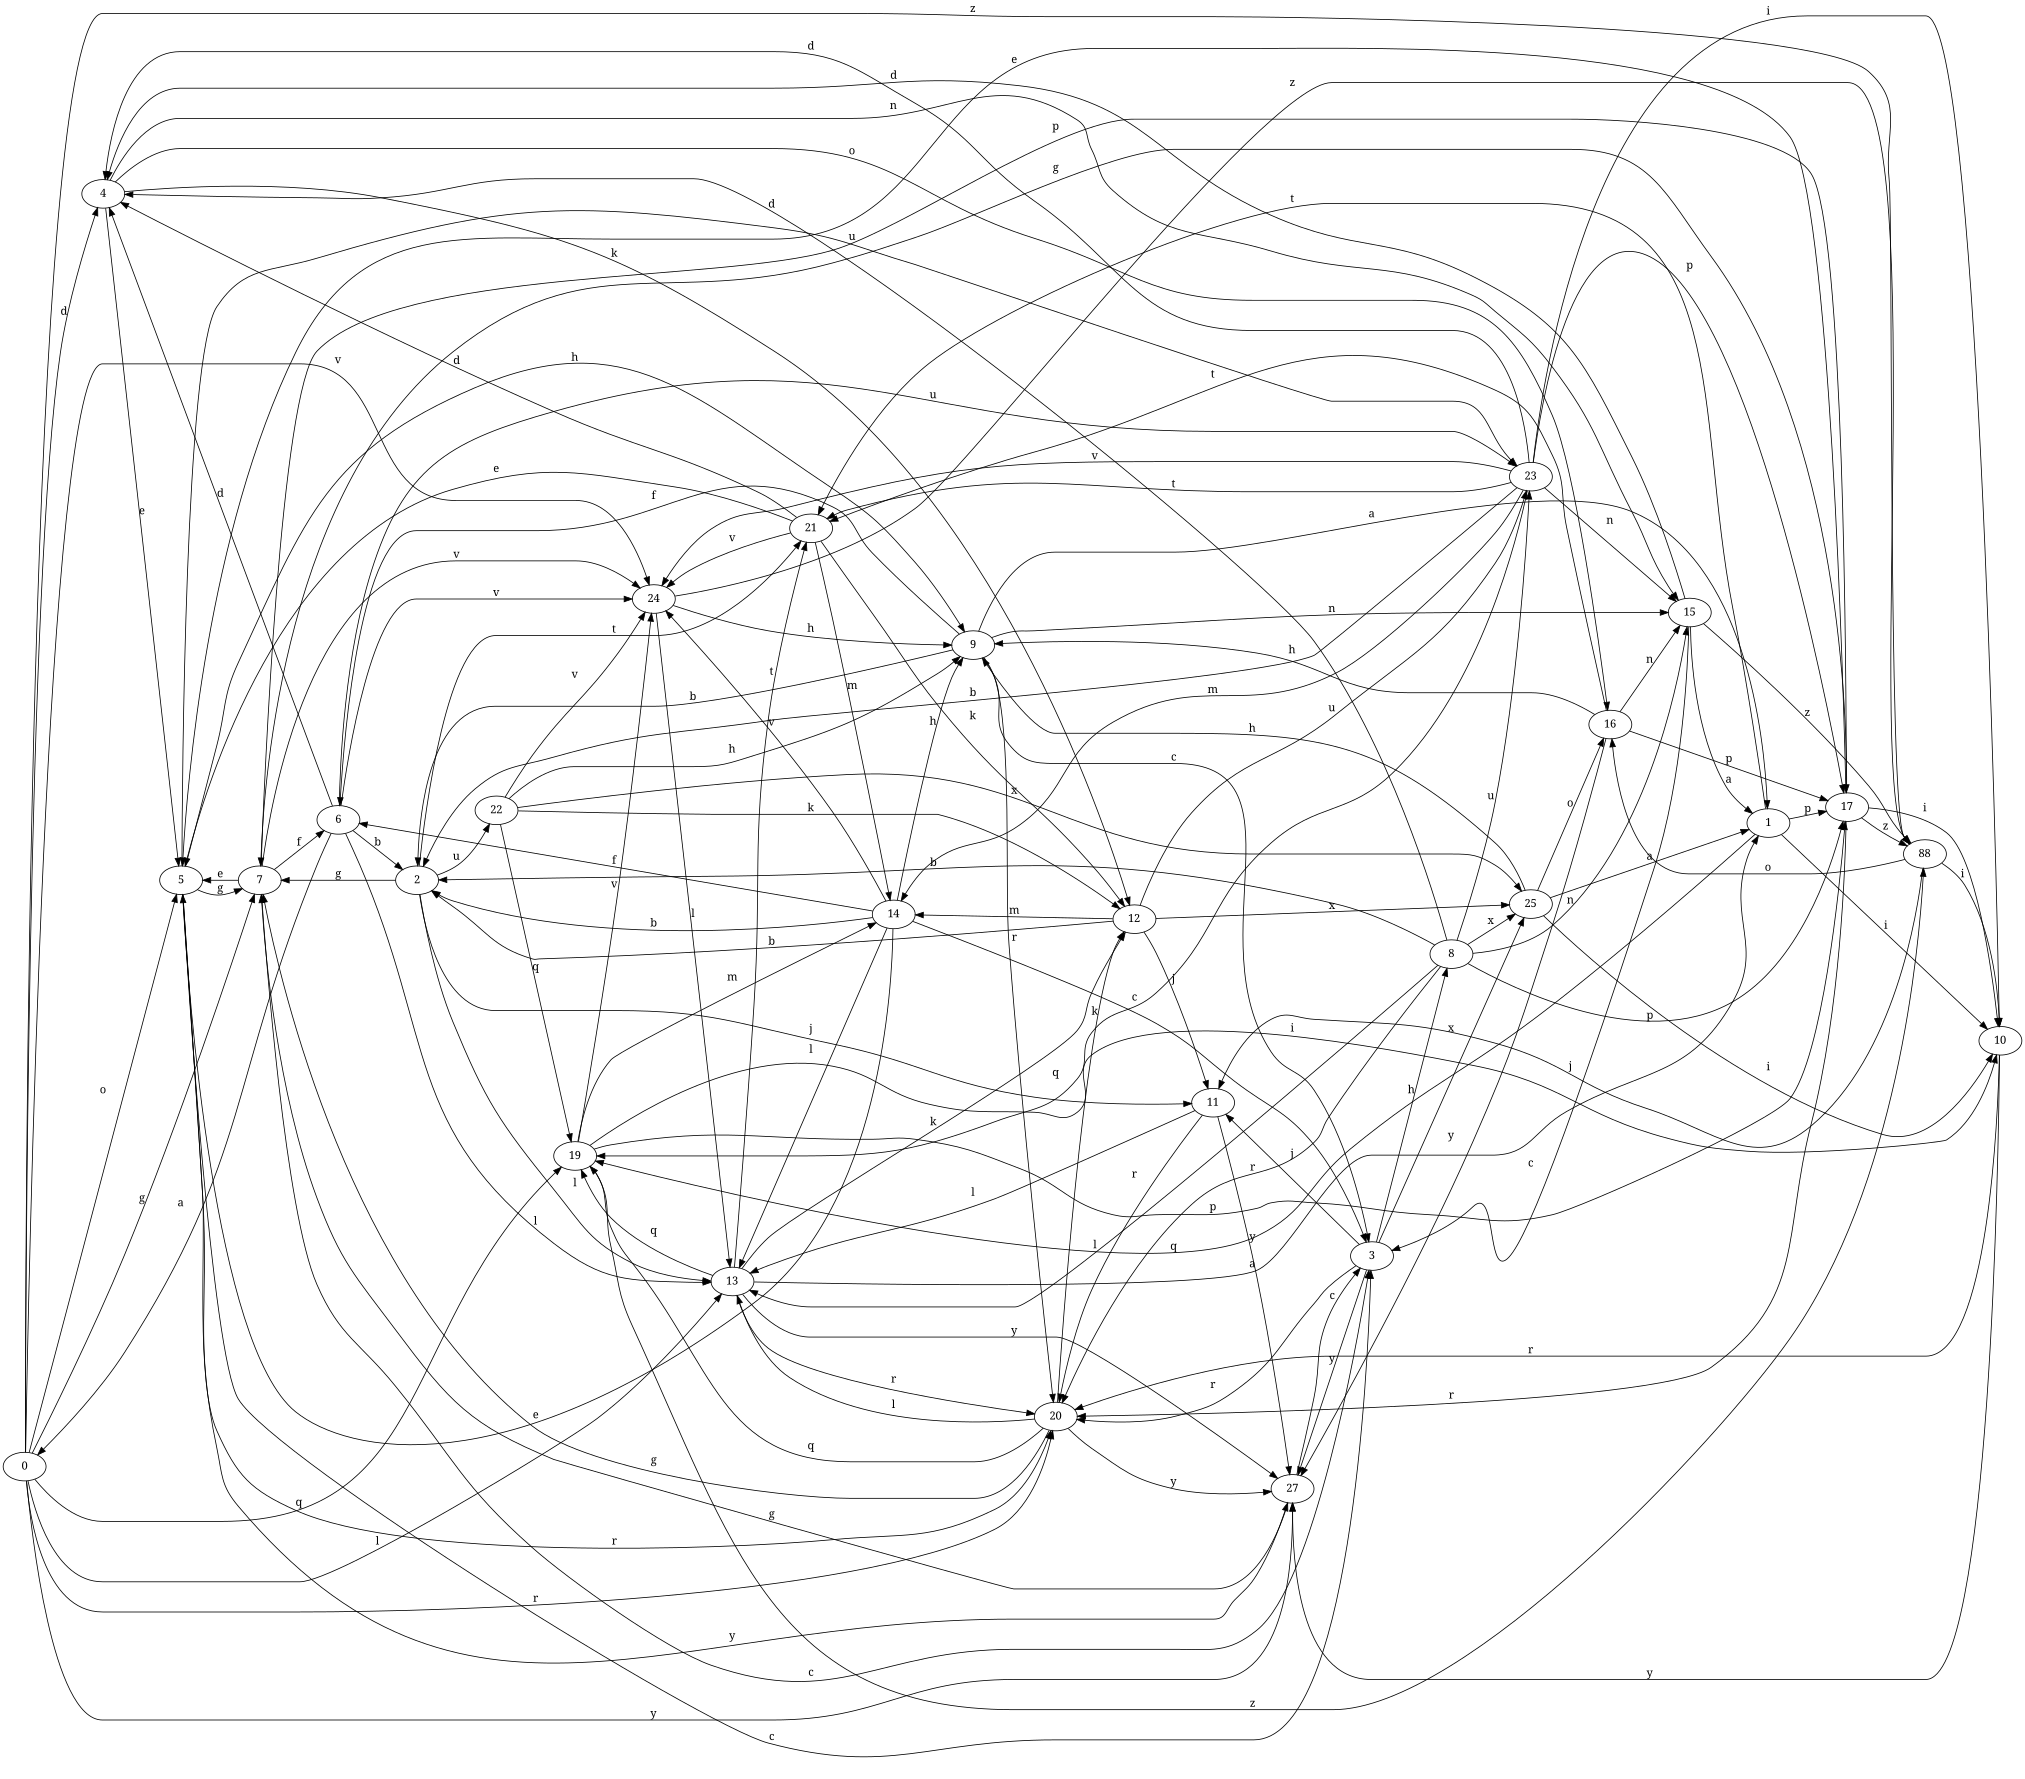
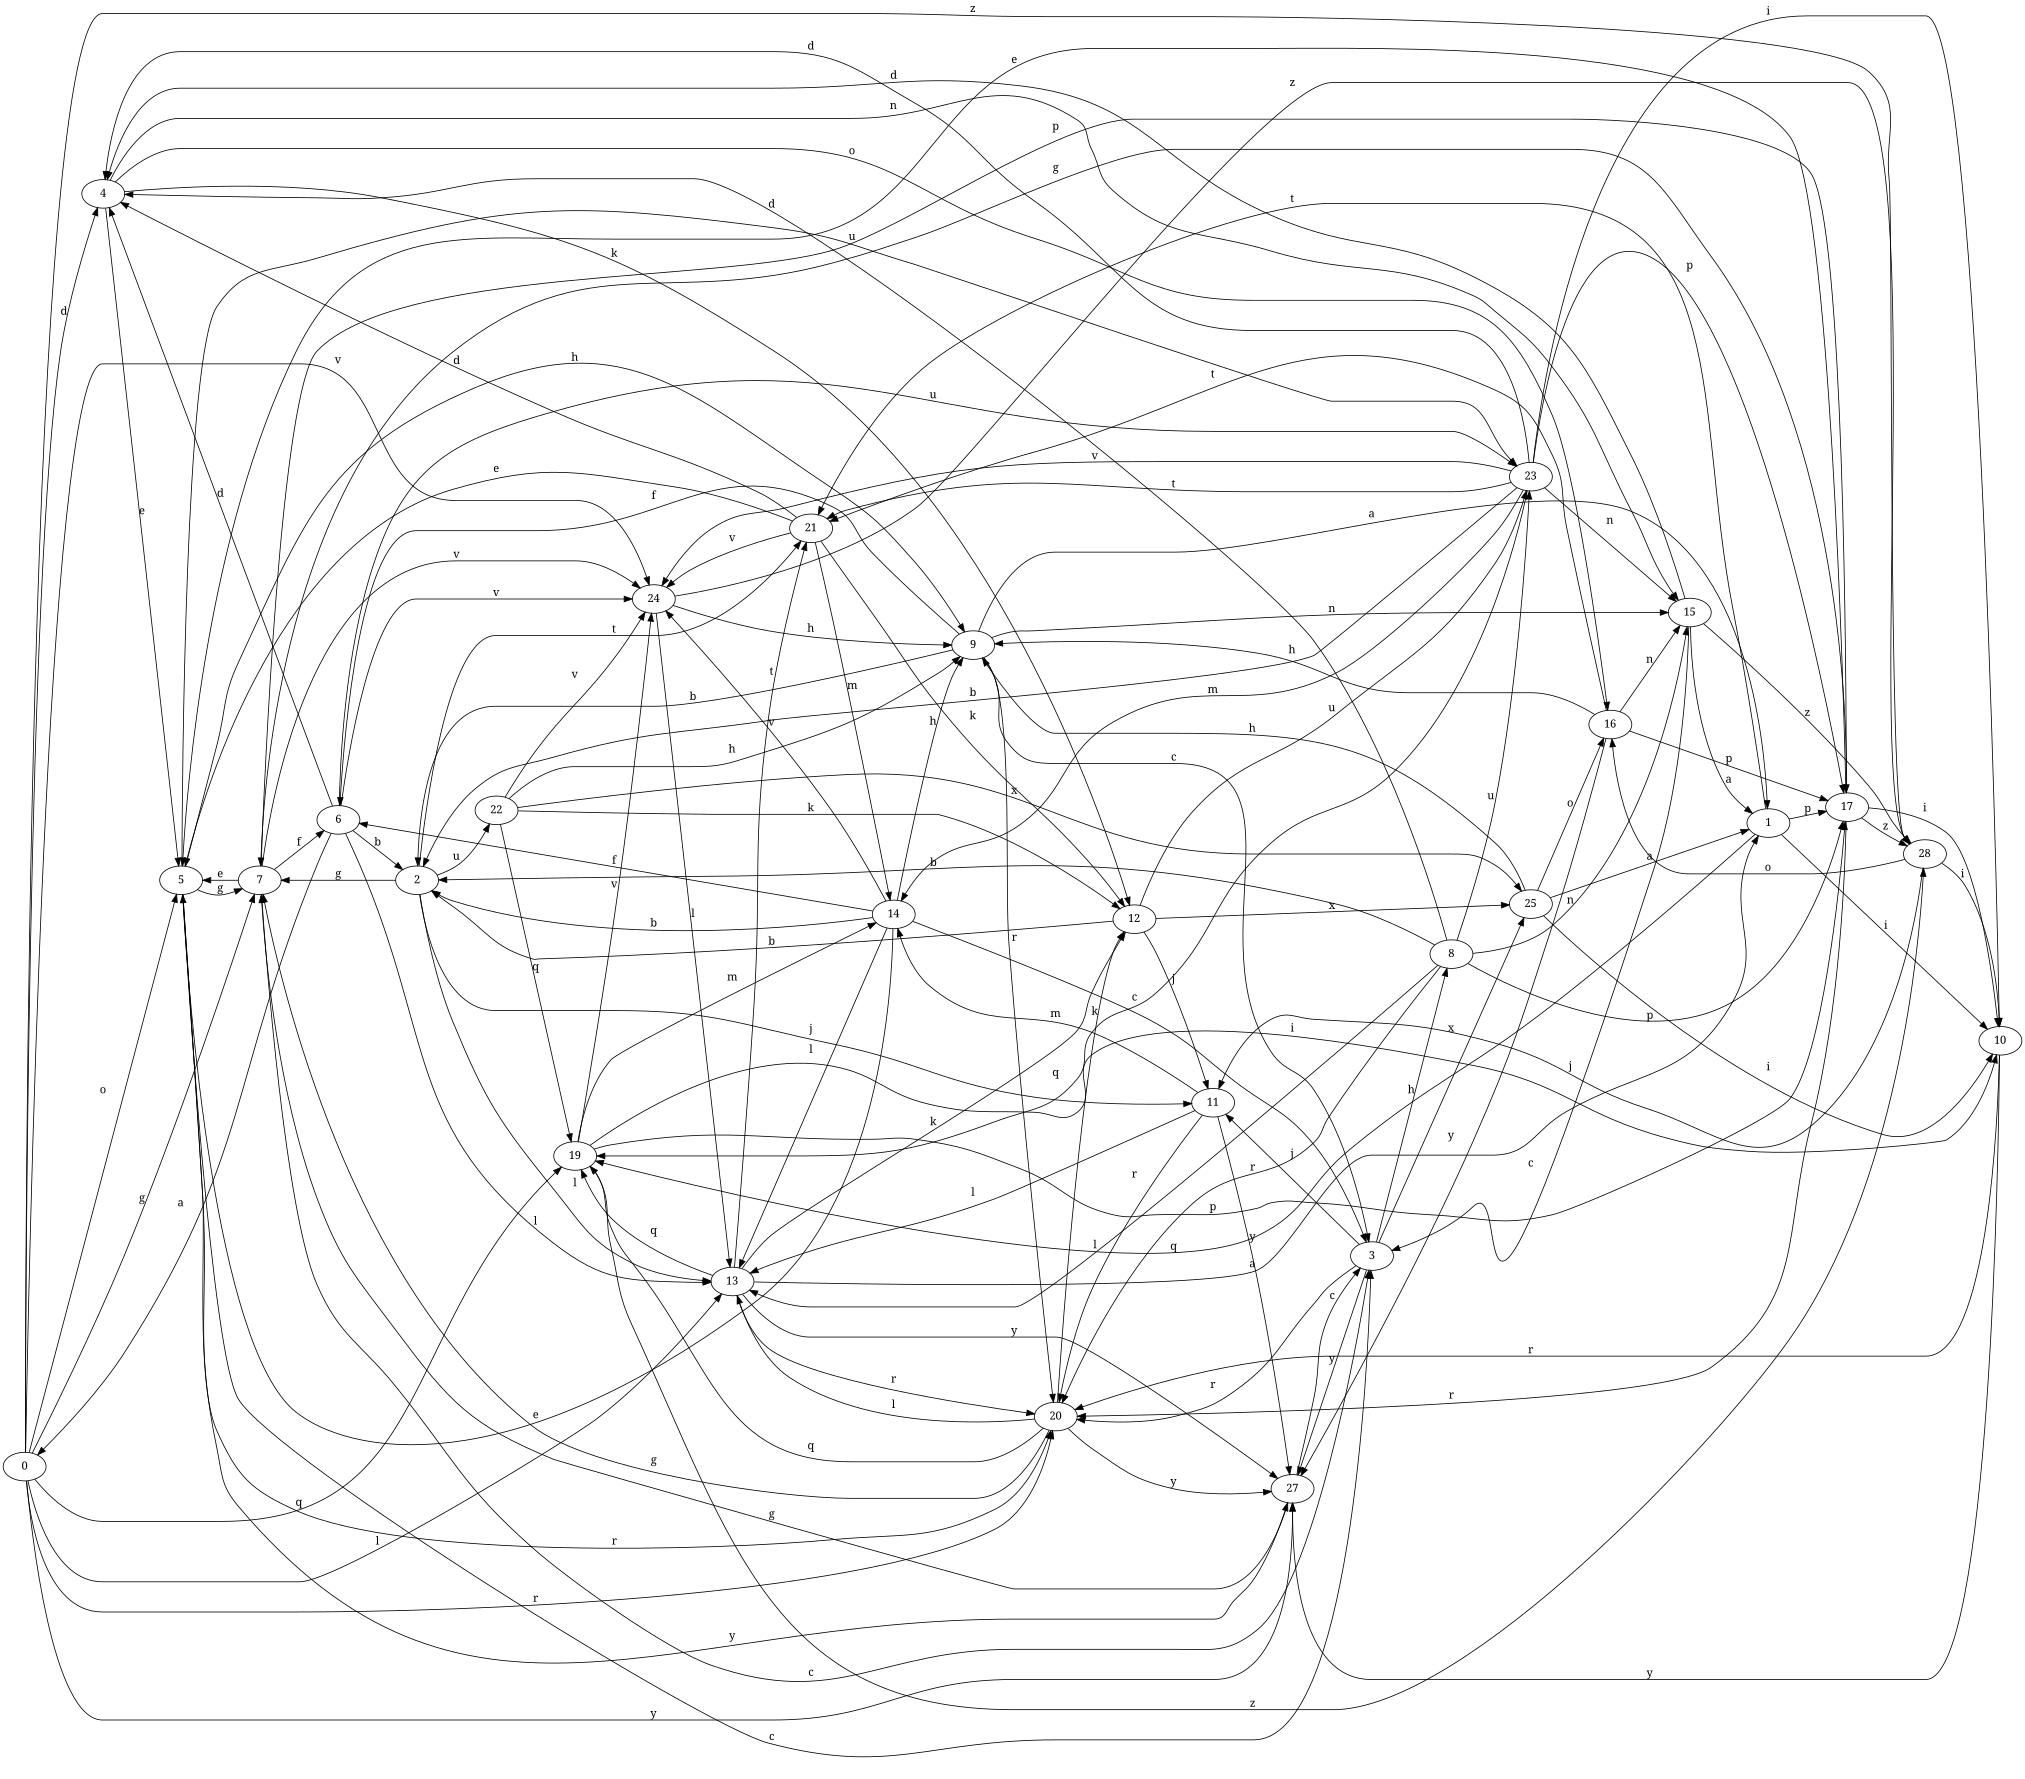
(1925, 854) -> (1925, 854)
(1018, 917) -> (1039, 1020)
(1488, 932) -> none
